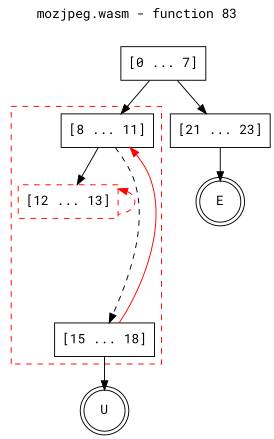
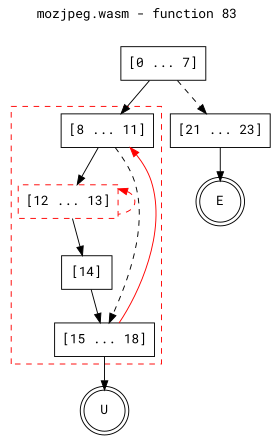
(189, 94) -> (189, 94)
none -> (87, 273)
